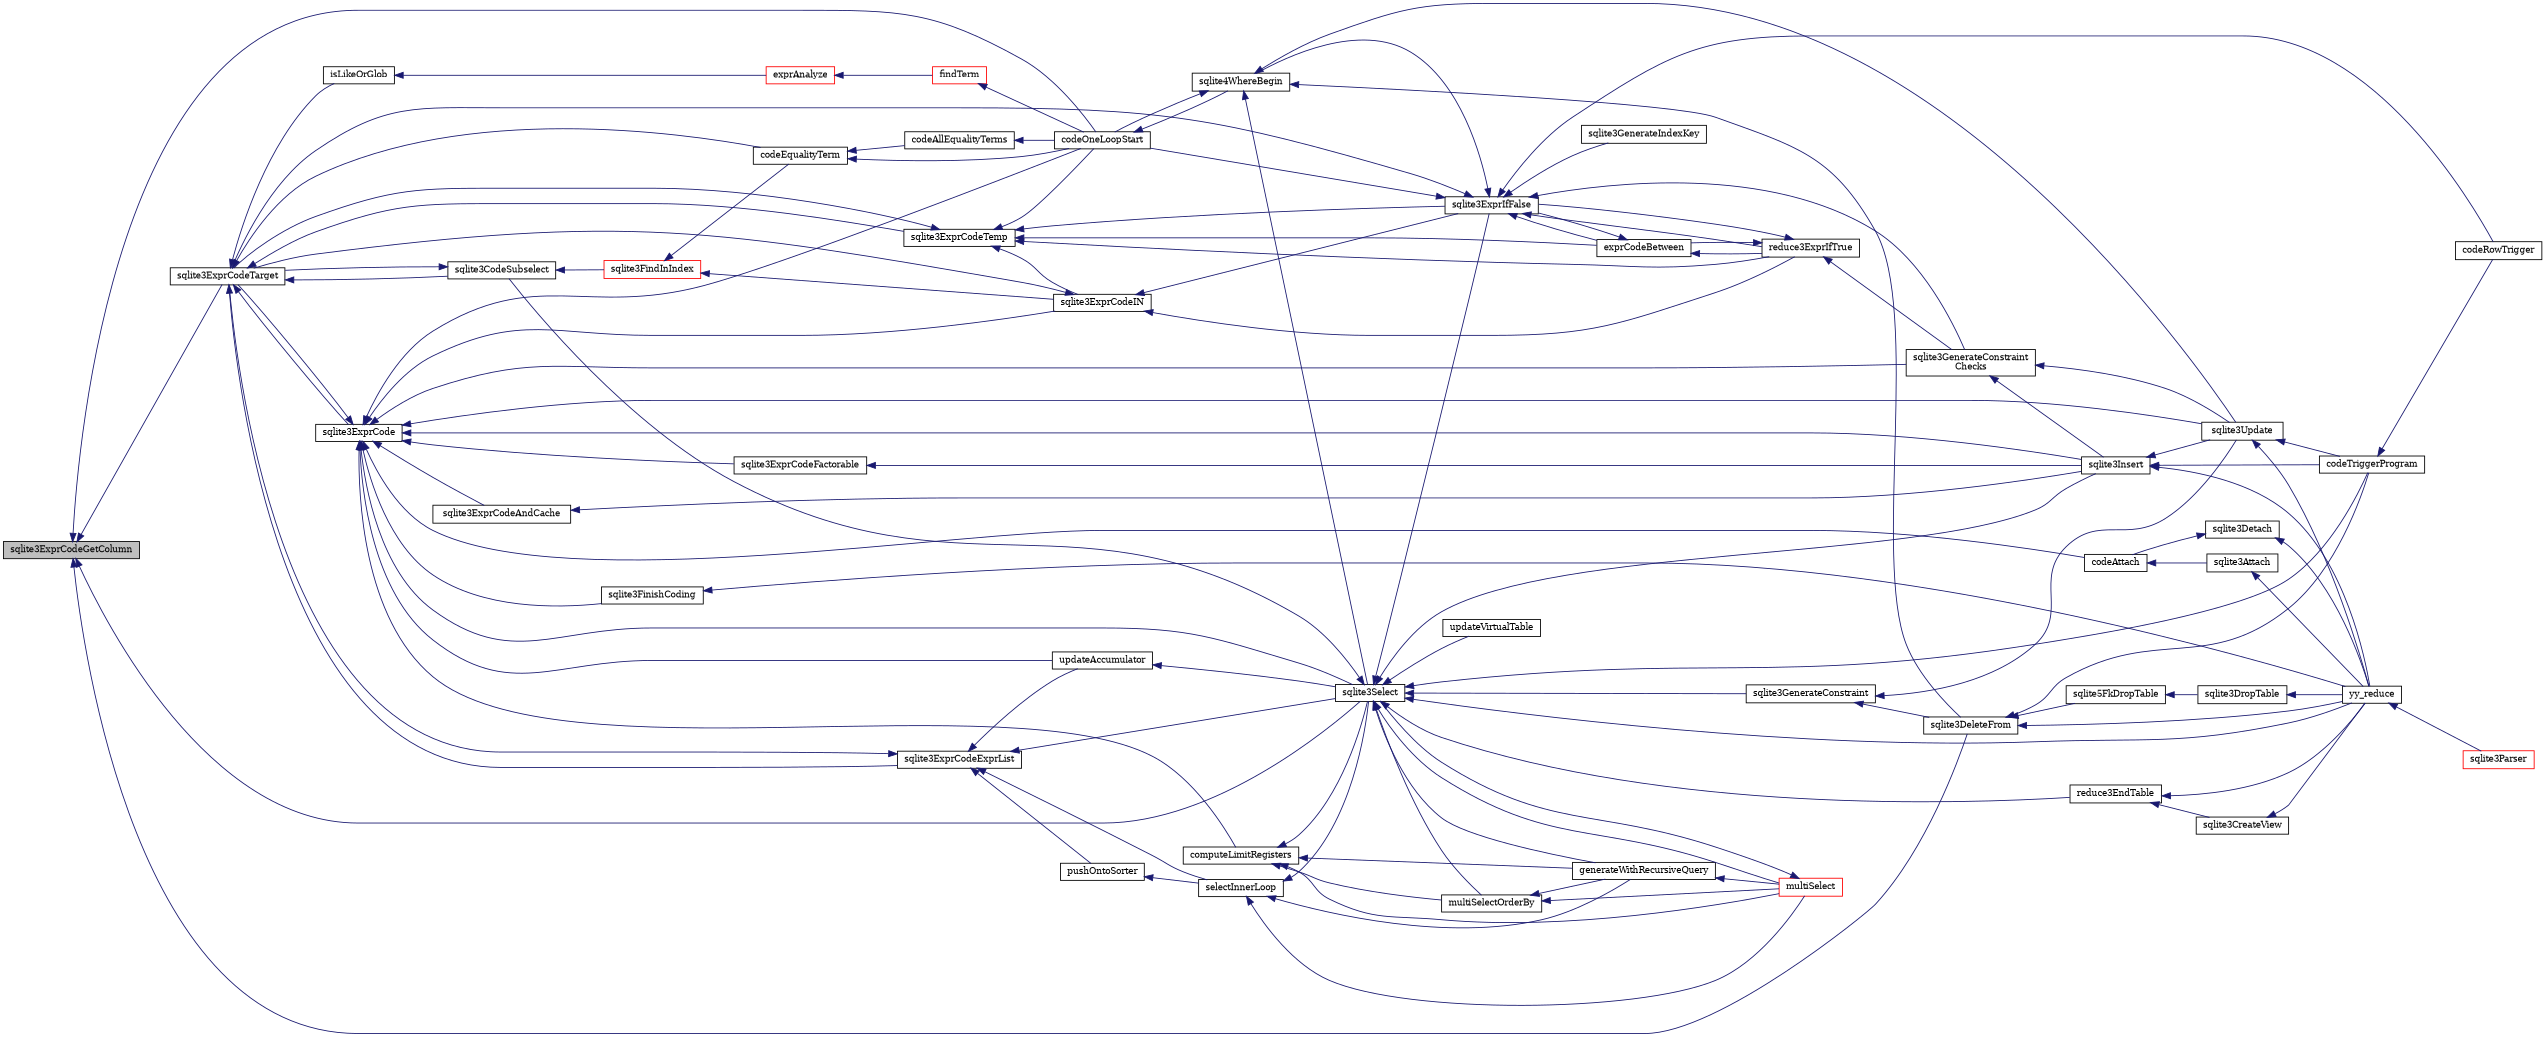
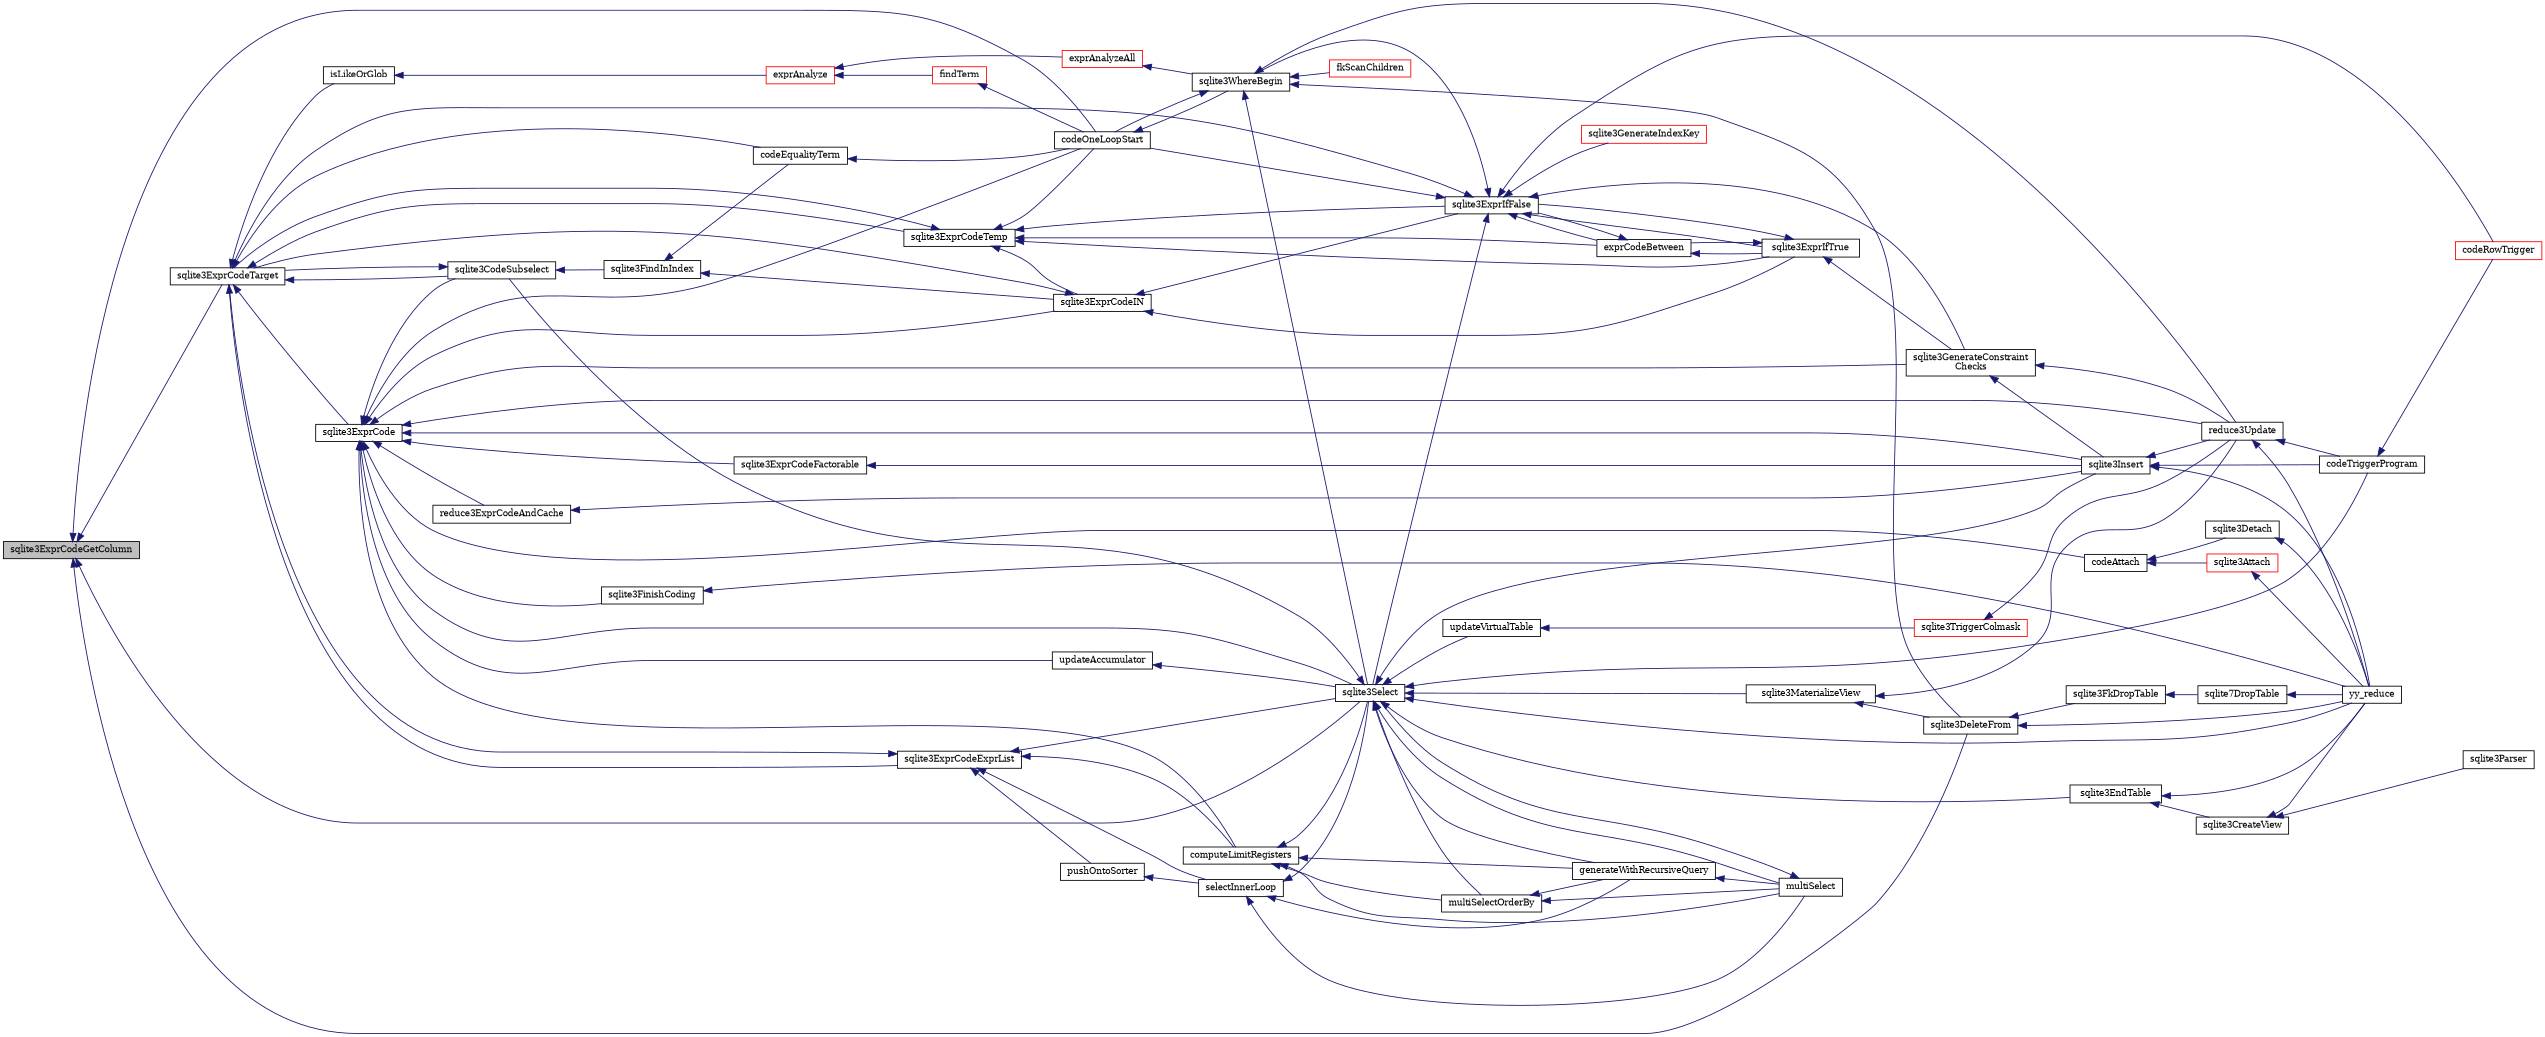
none -> (1102, 59)
none -> (1370, 68)
(1241, 82) -> (1241, 82)
(1644, 134) -> (1644, 134)
(960, 140) -> none
(1811, 248) -> (1811, 248)
(2499, 251) -> (2499, 251)
(652, 270) -> (652, 270)
(294, 350) -> (396, 337)
(2242, 431) -> (2242, 431)
(1433, 445) -> (1429, 453)
(502, 514) -> (502, 514)
(2164, 545) -> (2191, 549)
(2242, 563) -> (2242, 563)
none -> (1971, 628)
(2226, 641) -> none
(1811, 694) -> (1811, 694)
(2116, 695) -> (2116, 695)
(2242, 695) -> (2242, 695)
(1023, 702) -> (1144, 775)
(2439, 729) -> (2374, 792)
(2499, 760) -> (2499, 760)
(2116, 794) -> (2116, 794)
(1811, 887) -> (1811, 887)
